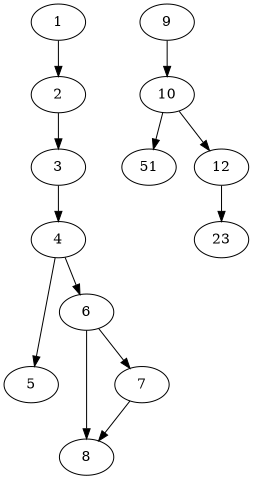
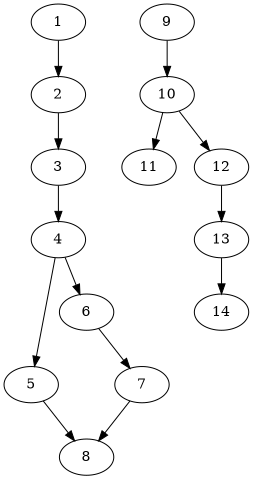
(149, 167) -> (149, 167)
(222, 240) -> (222, 240)
none -> (222, 312)
(87, 379) -> (56, 417)
